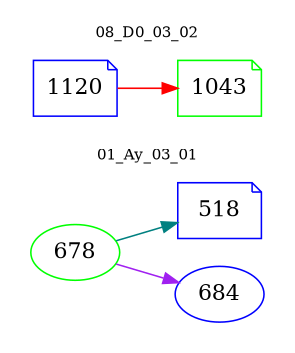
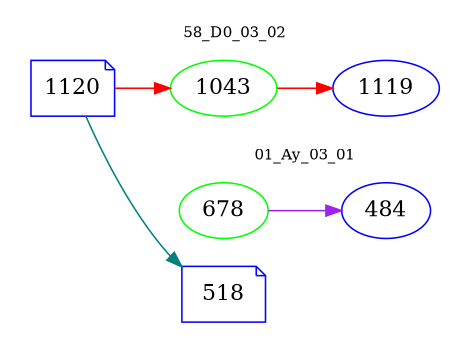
(147, 33) -> (235, 33)
(220, 88) -> (224, 88)
none -> (386, 88)
(139, 234) -> (123, 190)
(220, 294) -> (386, 211)
